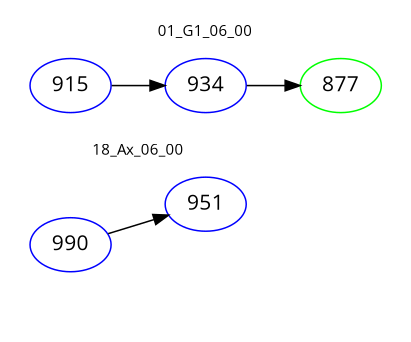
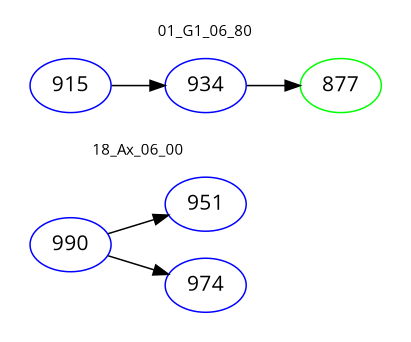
(206, 32) -> (206, 32)
none -> (206, 285)
